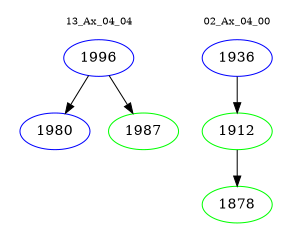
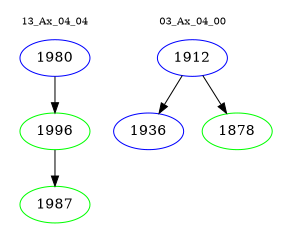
(237, 22) -> (193, 22)
(99, 58) -> (55, 131)
(80, 90) -> (55, 90)
(237, 90) -> (173, 90)
(237, 131) -> (192, 58)
